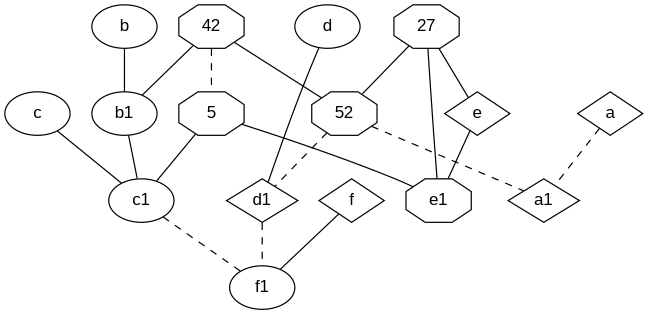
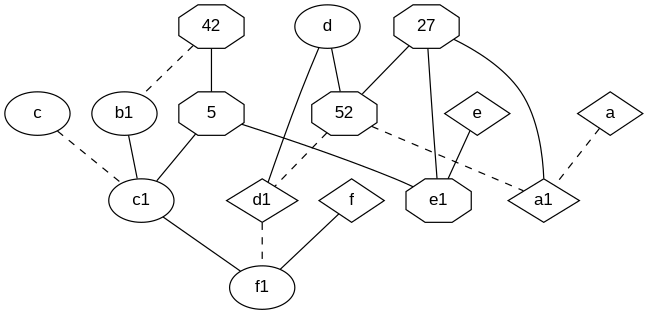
(124, 27) -> none
(168, 70) -> (168, 70)
(211, 70) -> (211, 70)
(278, 70) -> (336, 70)
(454, 73) -> (522, 94)
(89, 157) -> (89, 157)
(202, 244) -> (202, 244)
